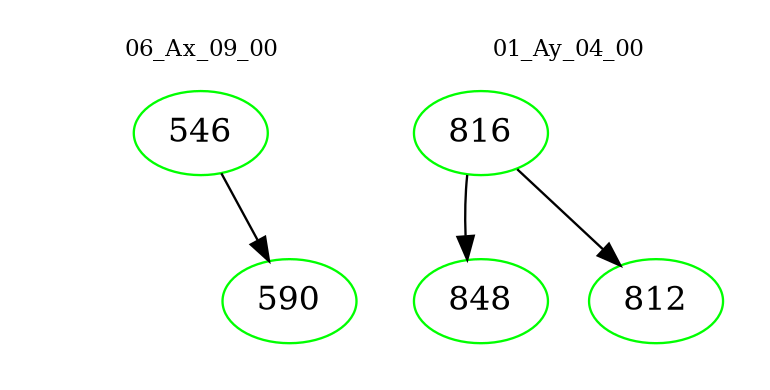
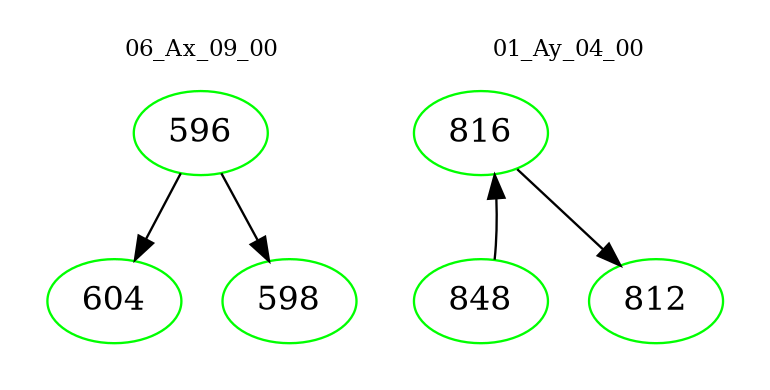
(201, 133) -> (201, 133)
(465, 205) -> (497, 229)
none -> (114, 301)
(290, 301) -> (290, 301)
